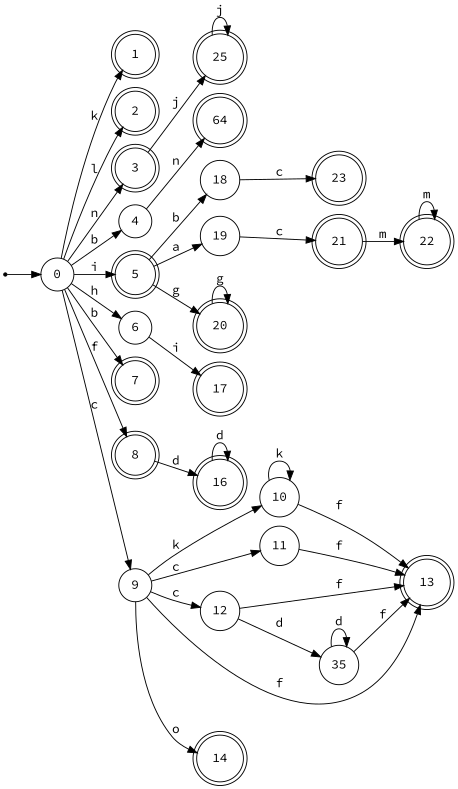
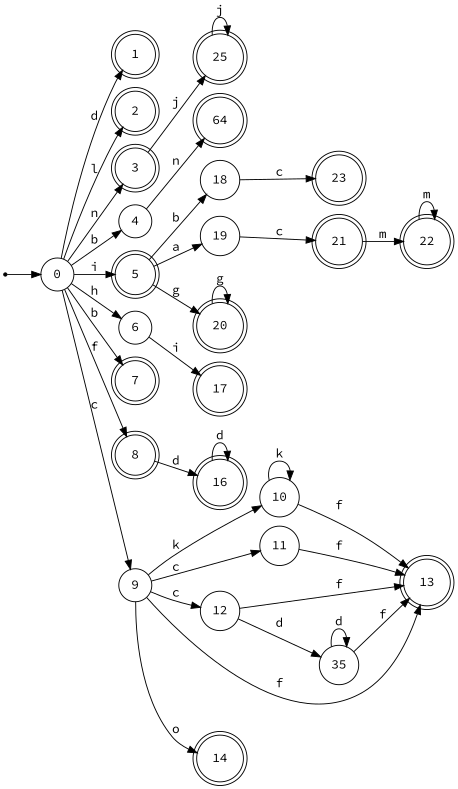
(95, 116) -> (95, 116)
